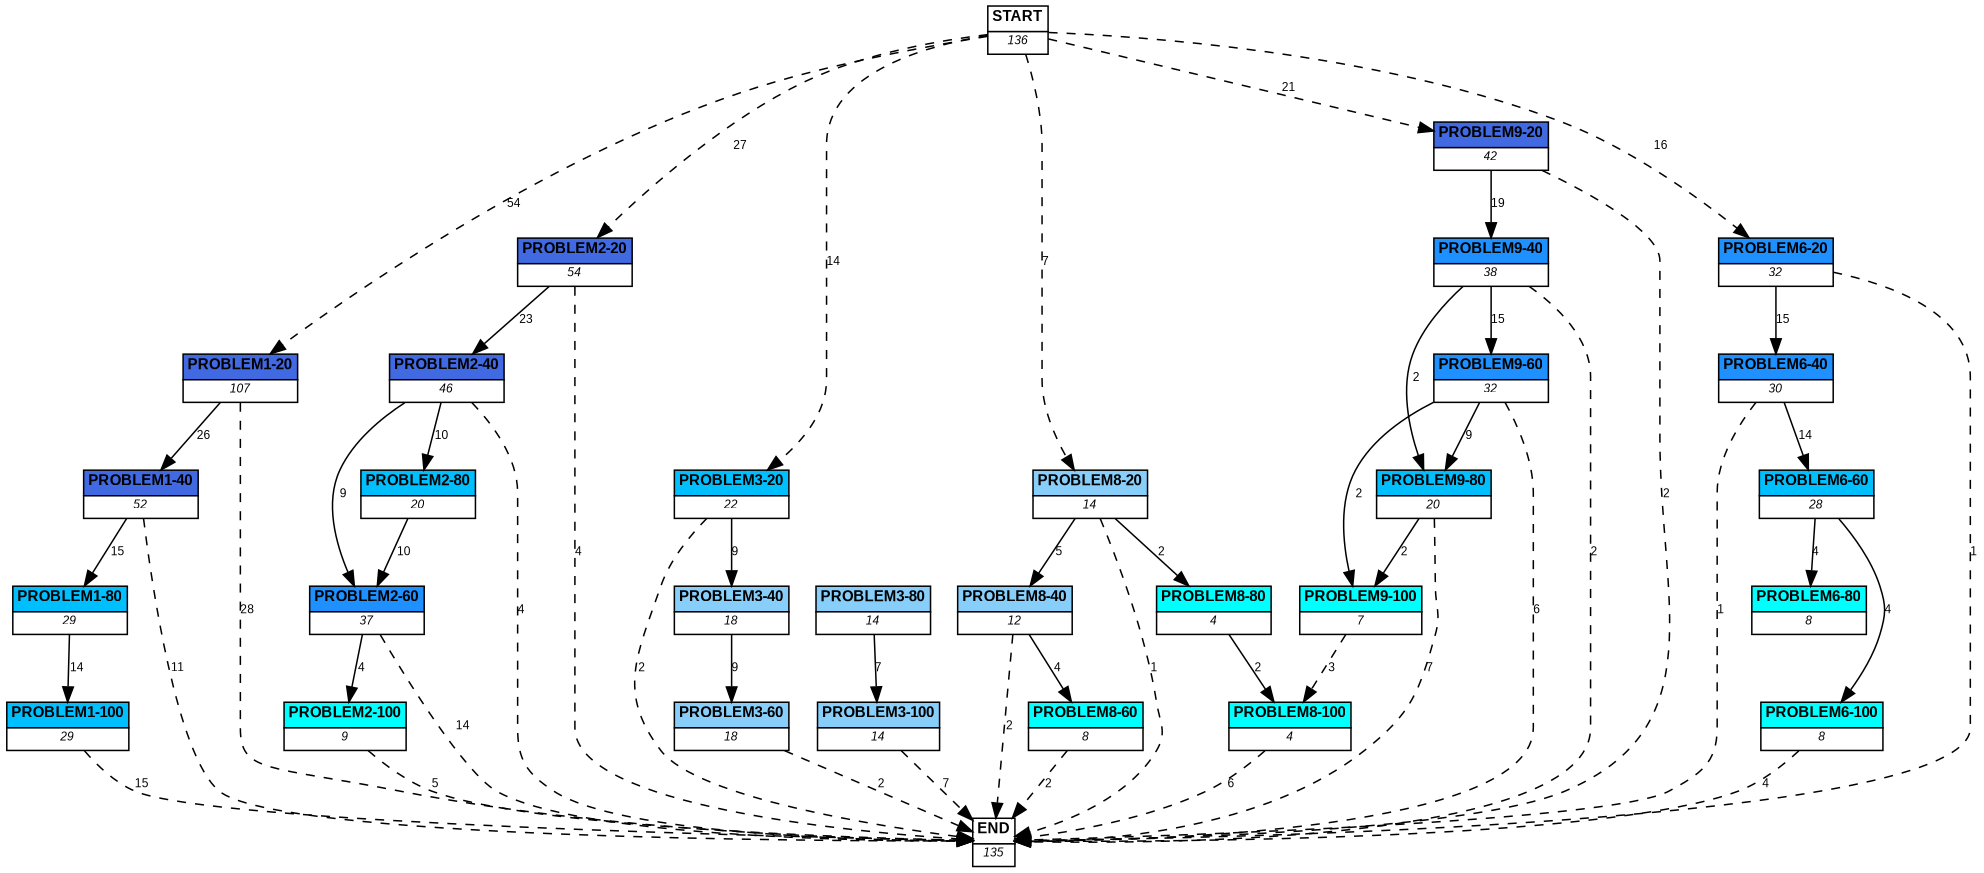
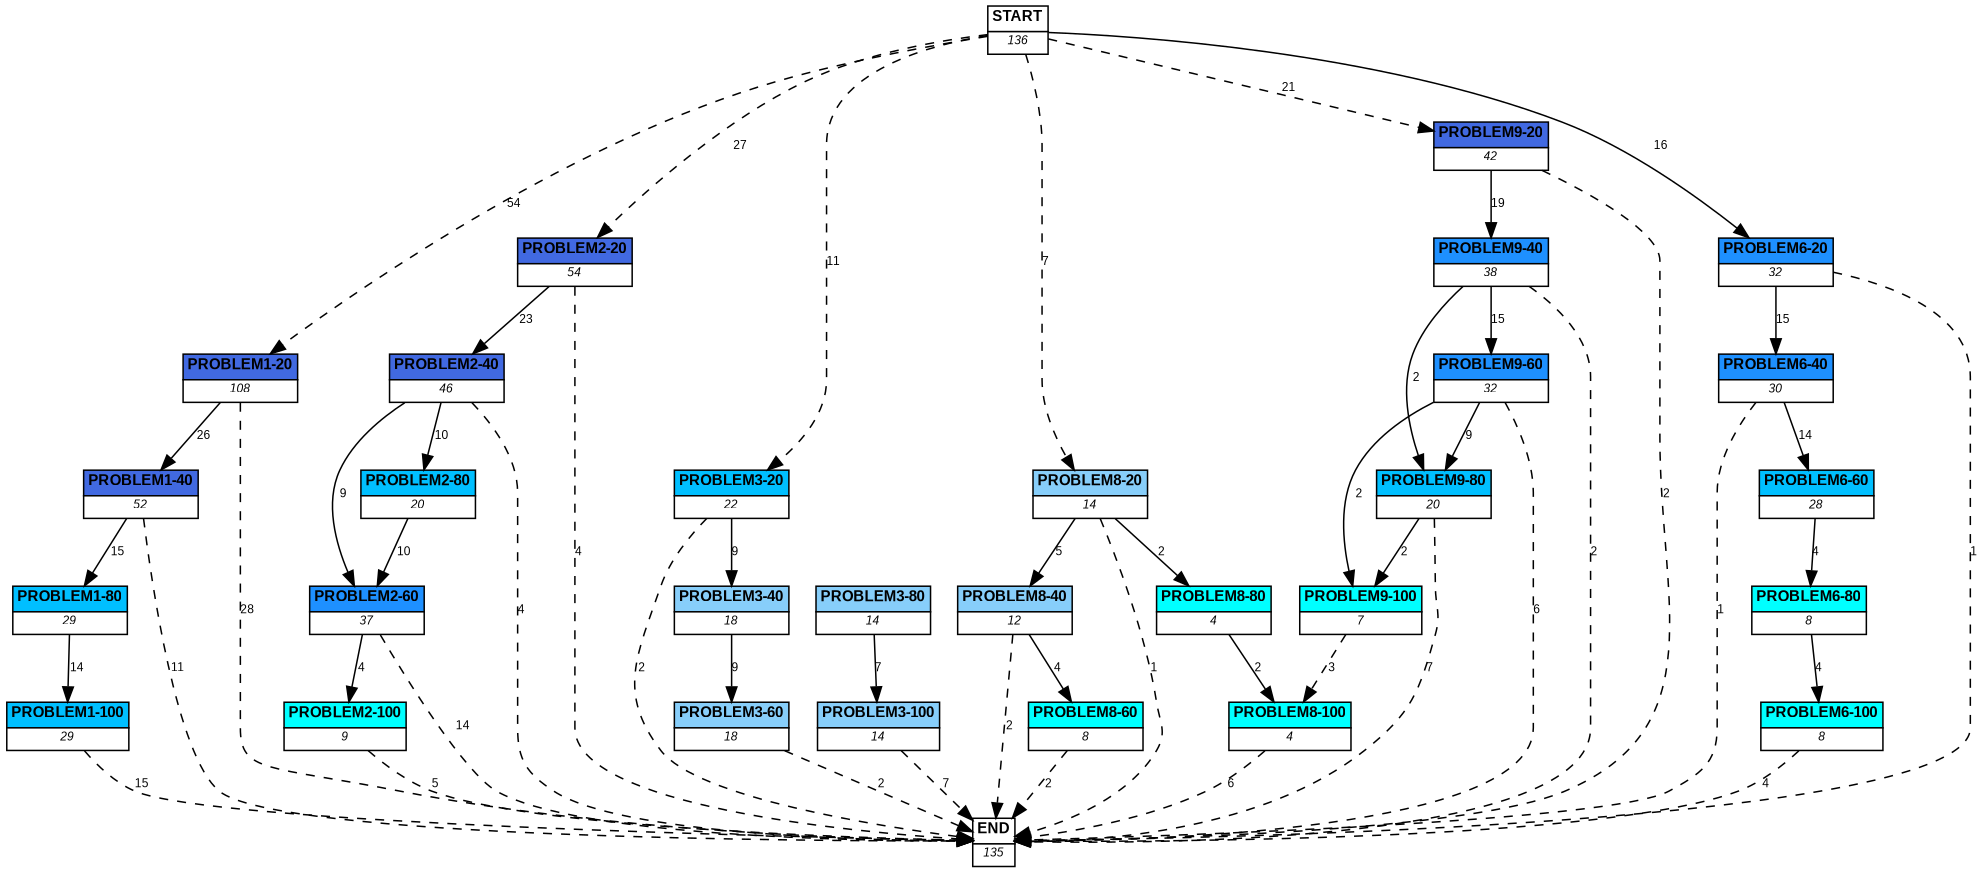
(1410, 77) -> (1410, 77)
(834, 262) -> (834, 262)
(240, 389) -> (240, 389)
(1884, 602) -> (1814, 661)
